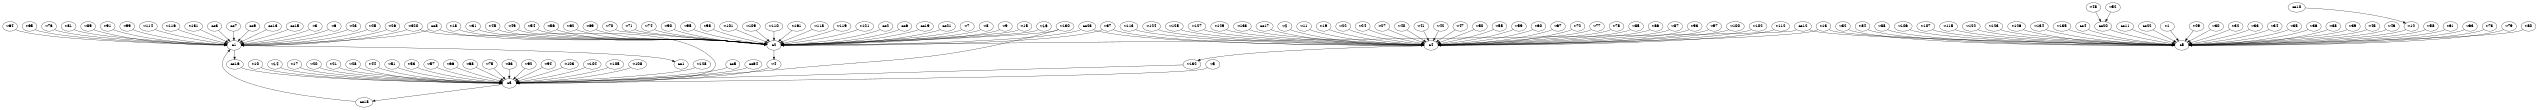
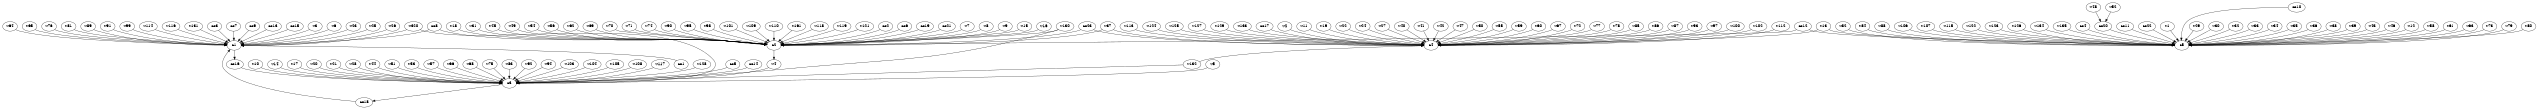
(2355, 12) -> (2228, 10)
(457, 49) -> (461, 49)
(1312, 50) -> (1310, 50)
none -> (660, 64)
(753, 64) -> (753, 64)
